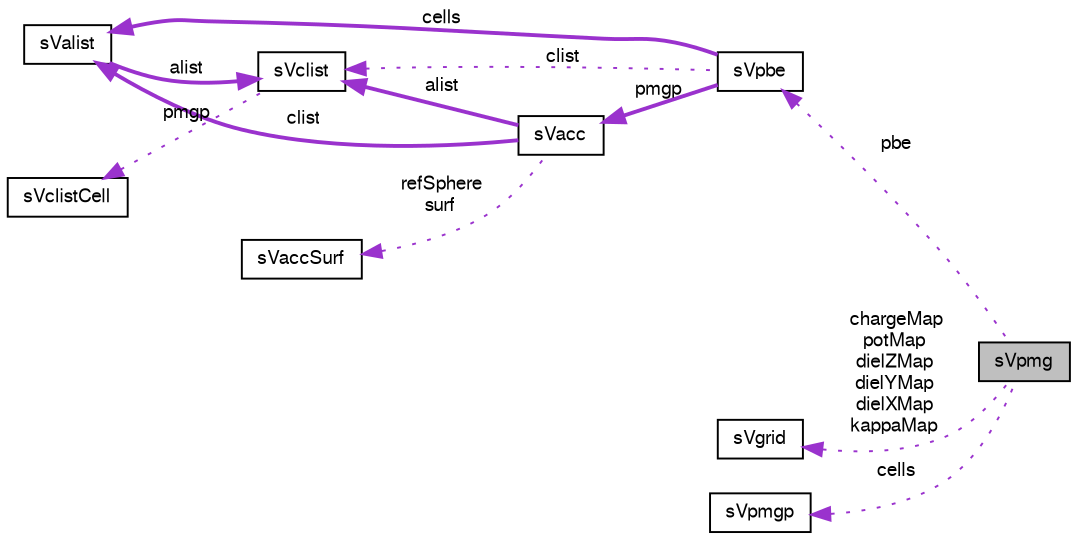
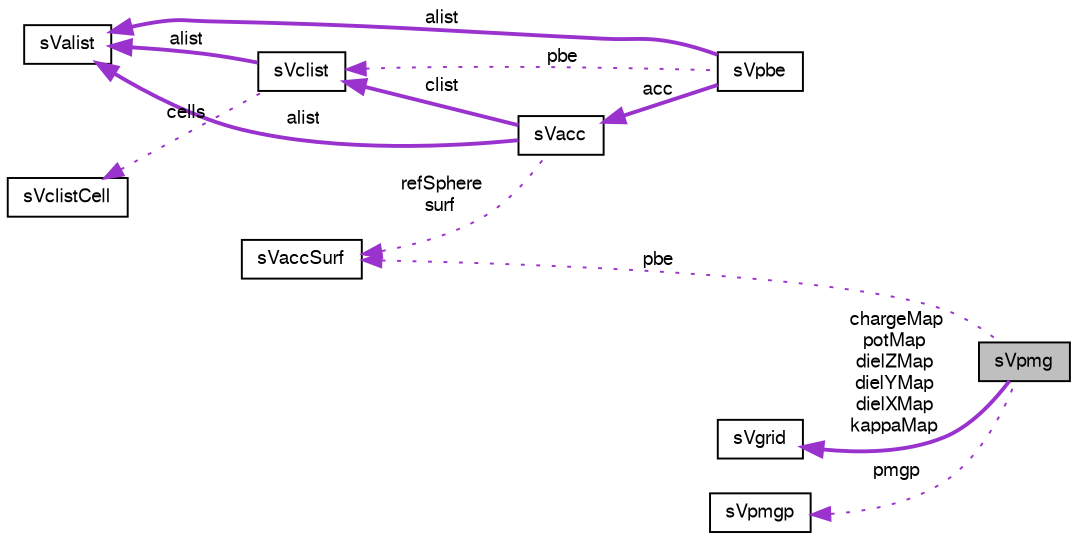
(440, 18) -> (440, 18)
(561, 57) -> (561, 57)
(173, 81) -> (195, 53)
(440, 86) -> (440, 86)
(657, 90) -> (657, 90)
(185, 113) -> (185, 113)
(302, 119) -> (302, 119)
(910, 217) -> (697, 274)
(927, 443) -> (927, 443)
(895, 471) -> (895, 471)
